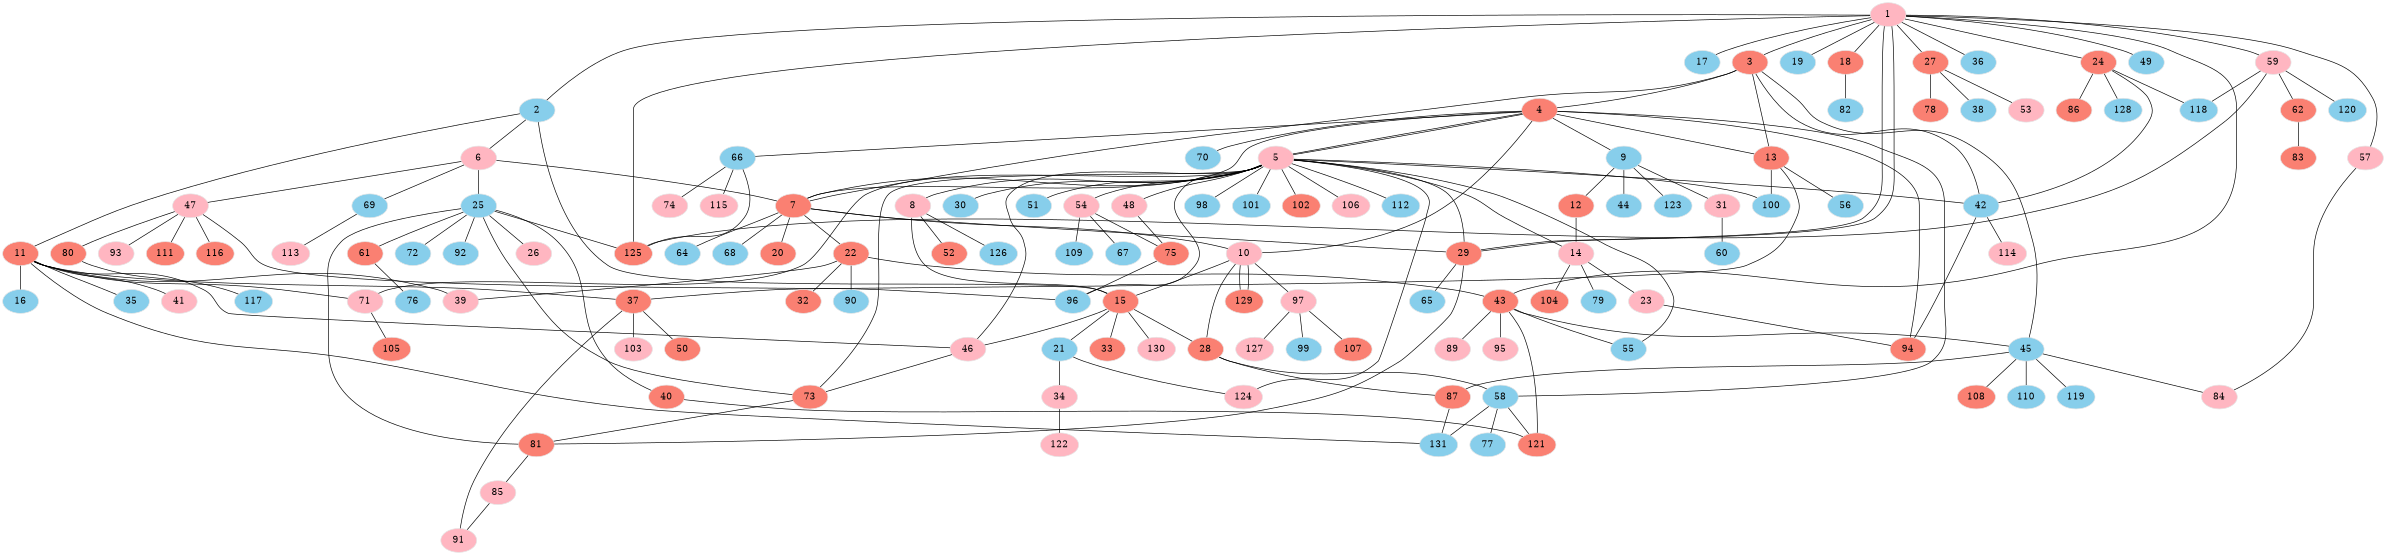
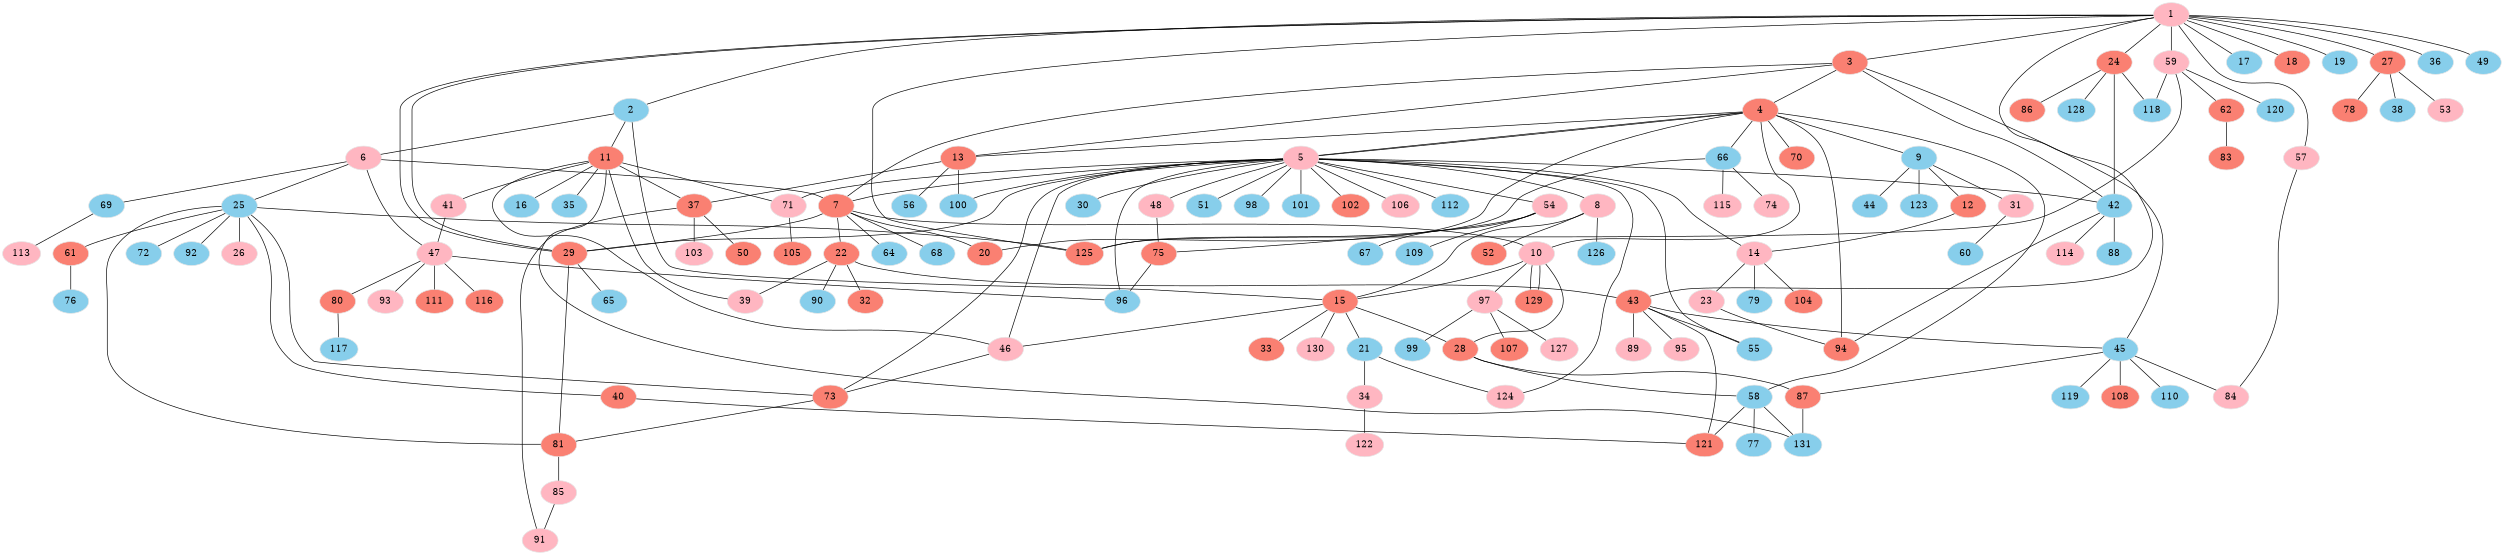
(1846, 110) -> none
(1203, 158) -> (1797, 158)
(1239, 160) -> (1461, 222)
none -> (440, 234)
none -> (2114, 254)
